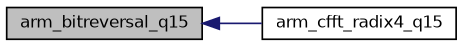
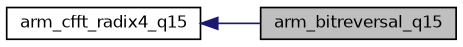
(241, 23) -> (239, 23)
